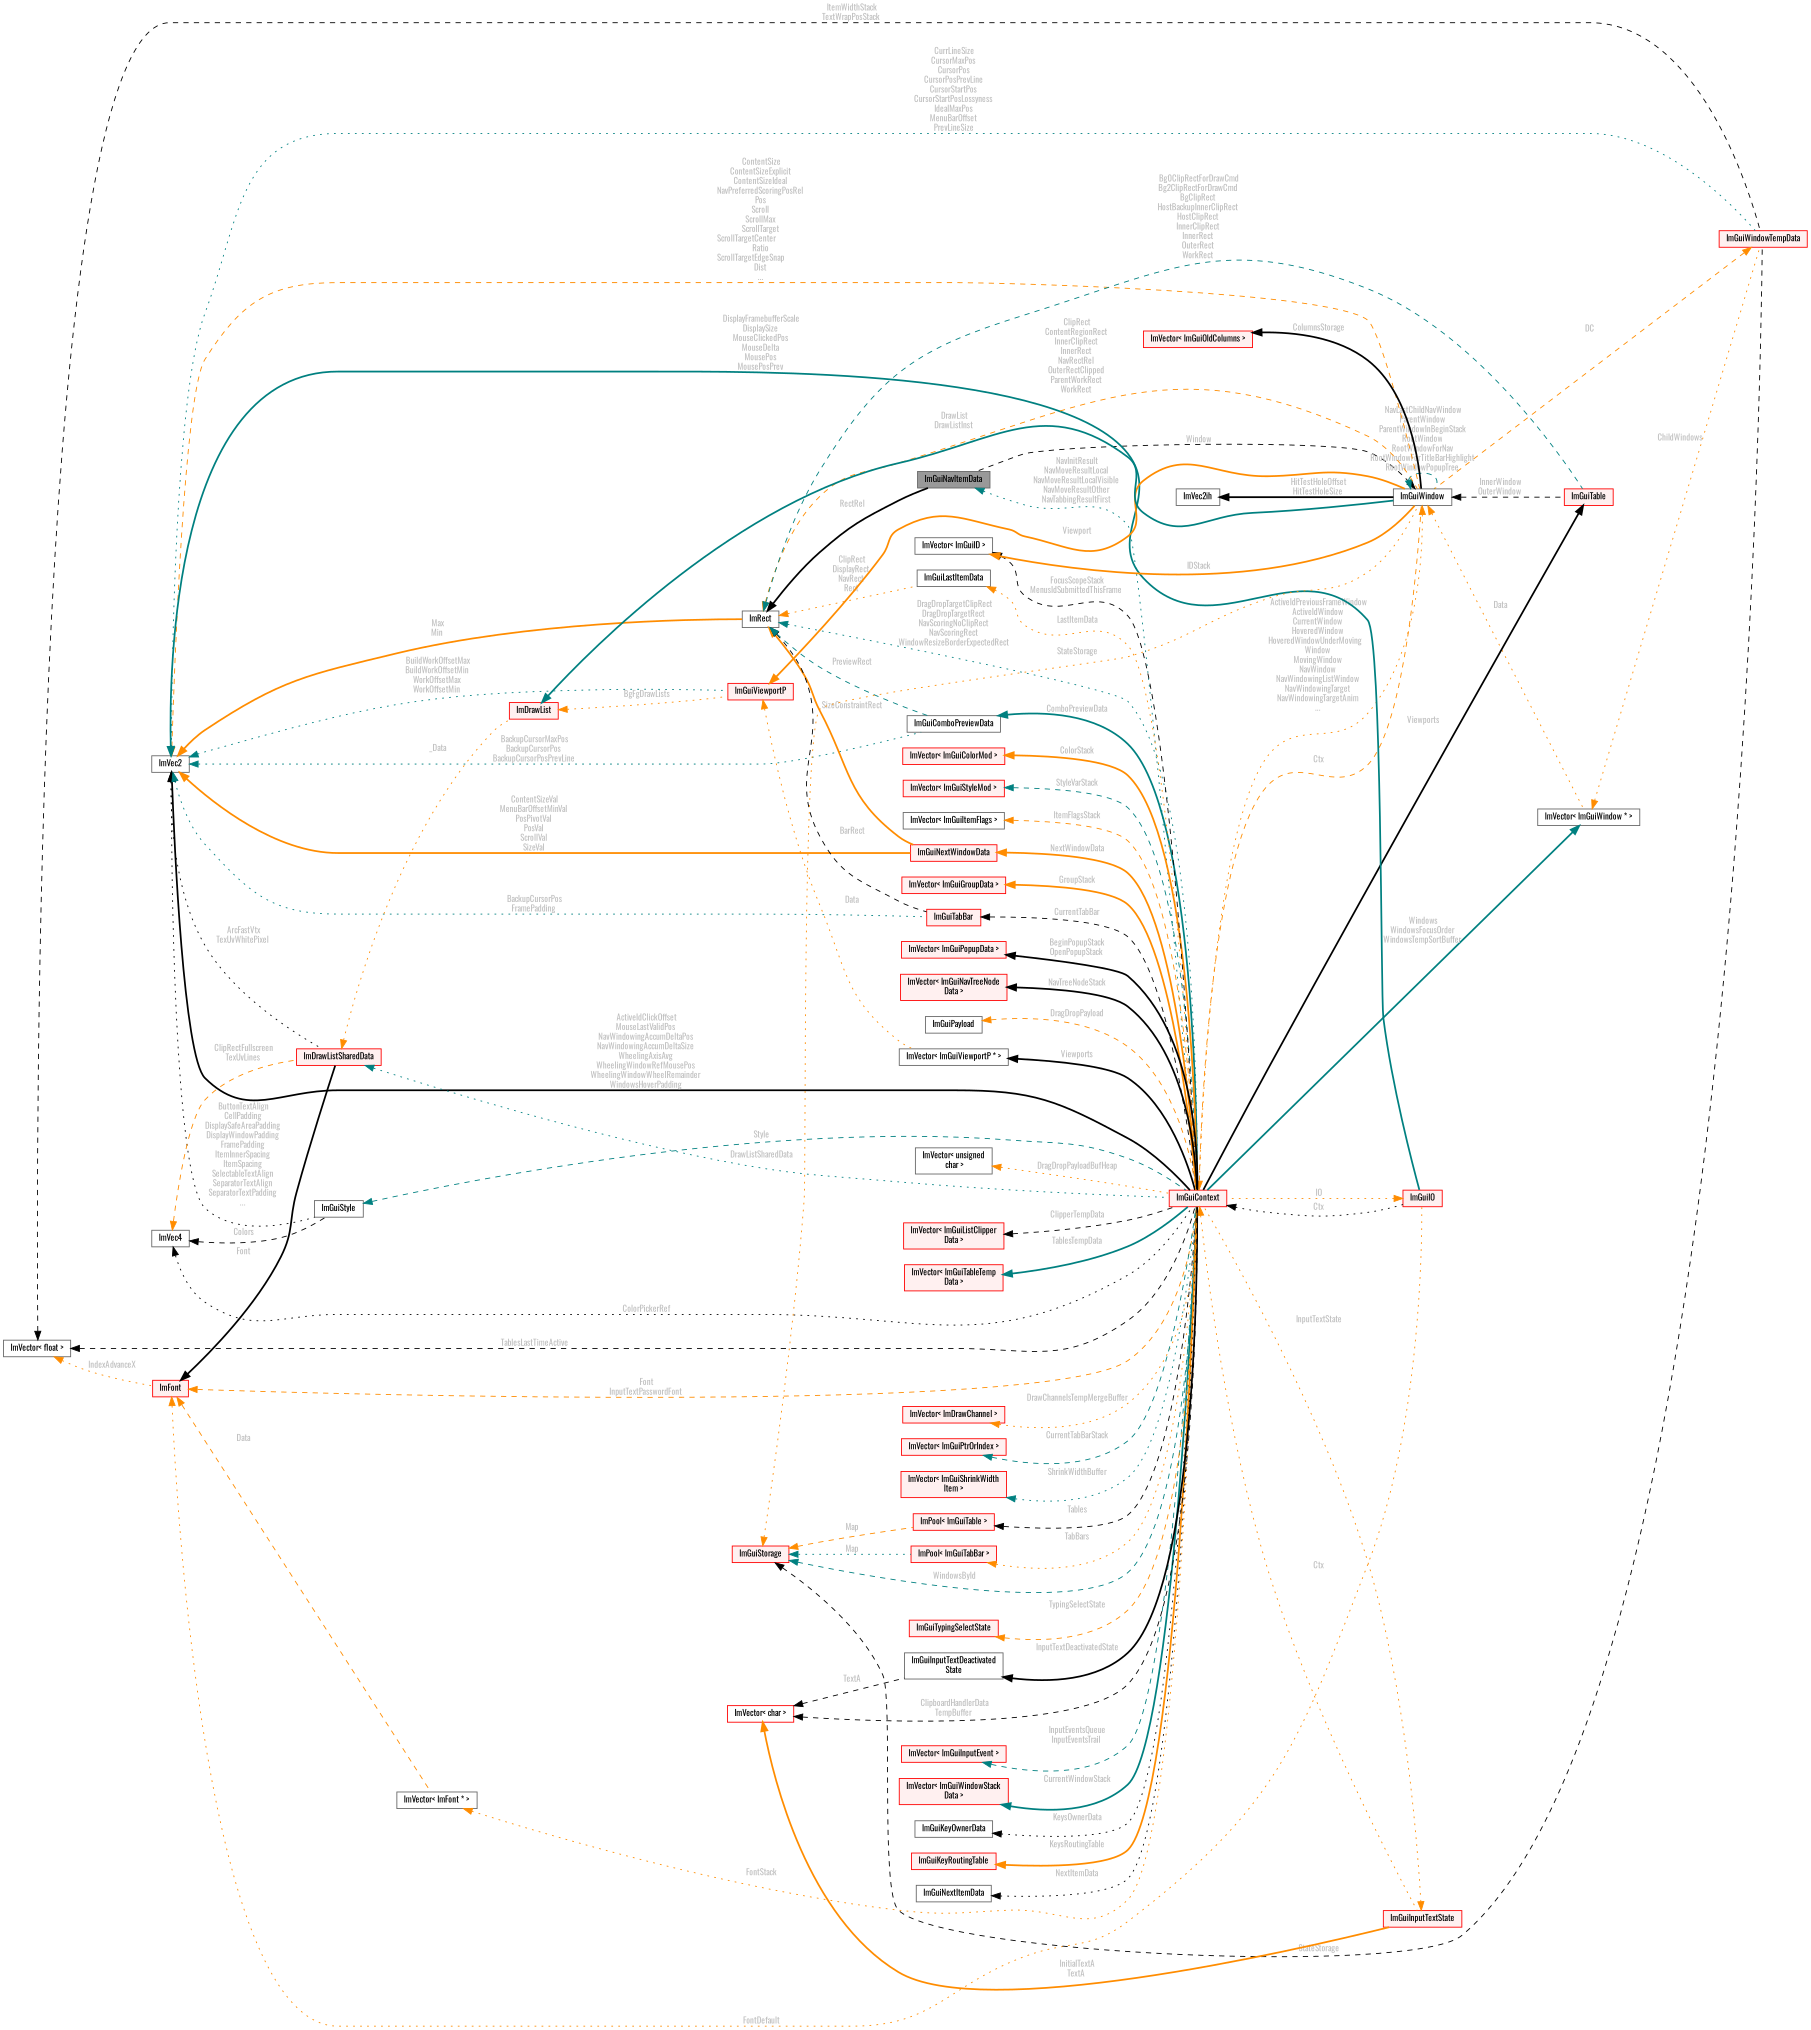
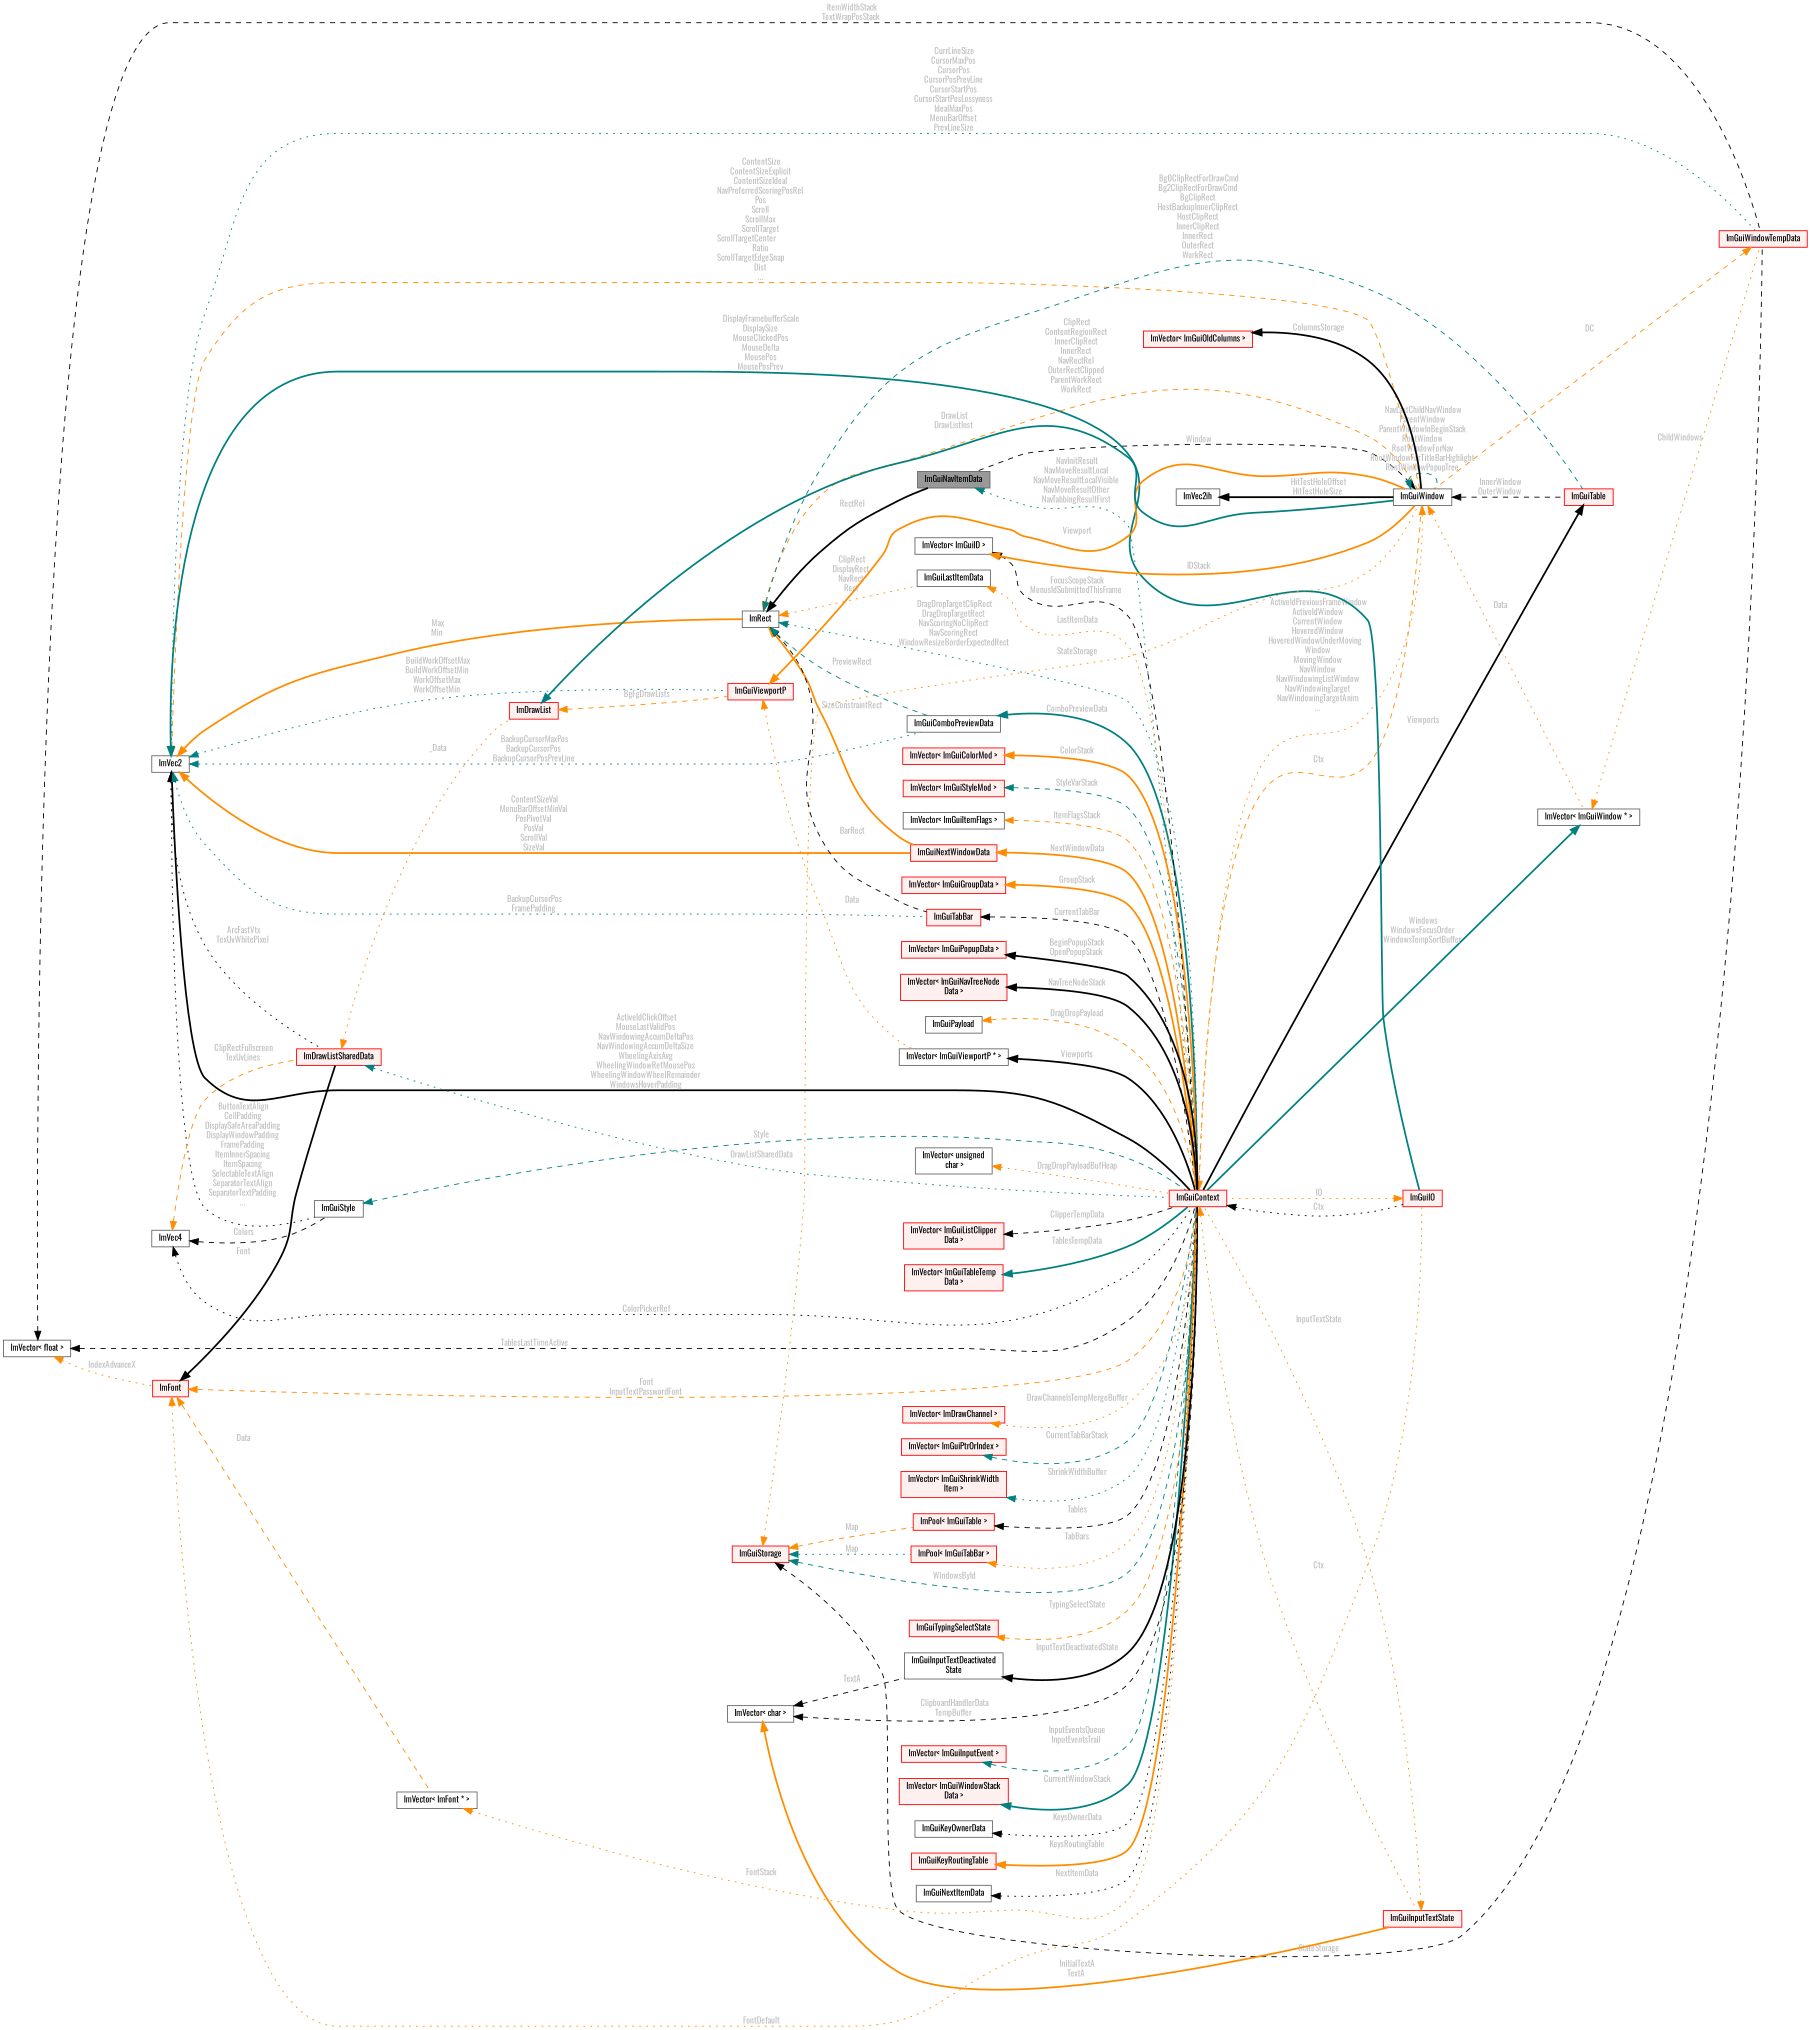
(648, 704) -> (648, 704)
(761, 1714) -> (761, 1714)
